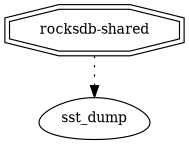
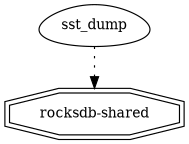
(95, 71) -> (95, 62)
